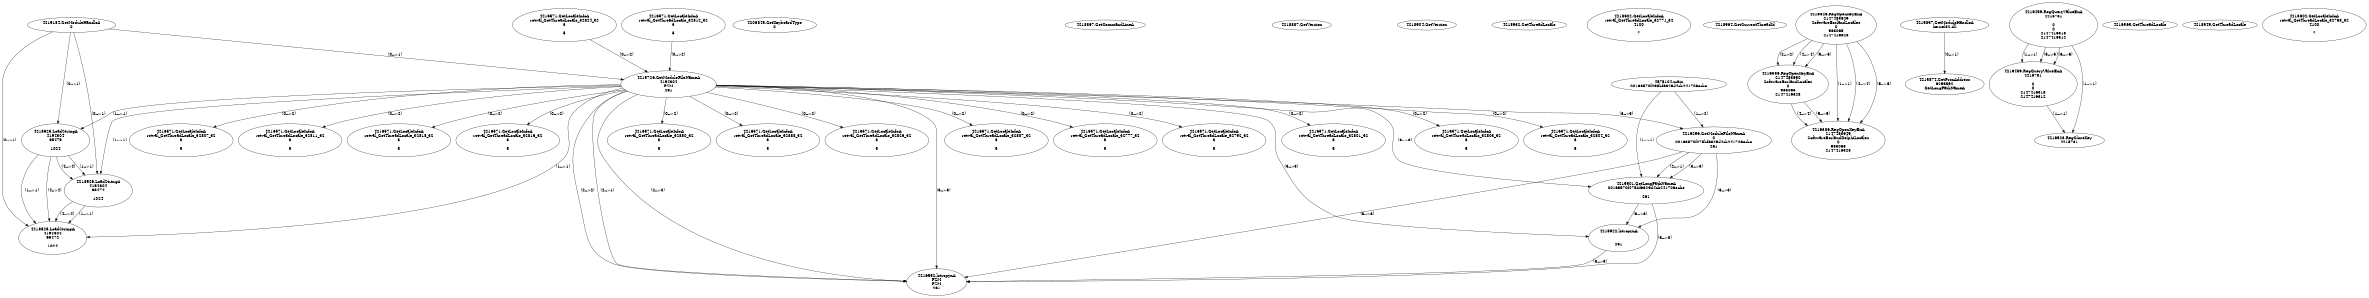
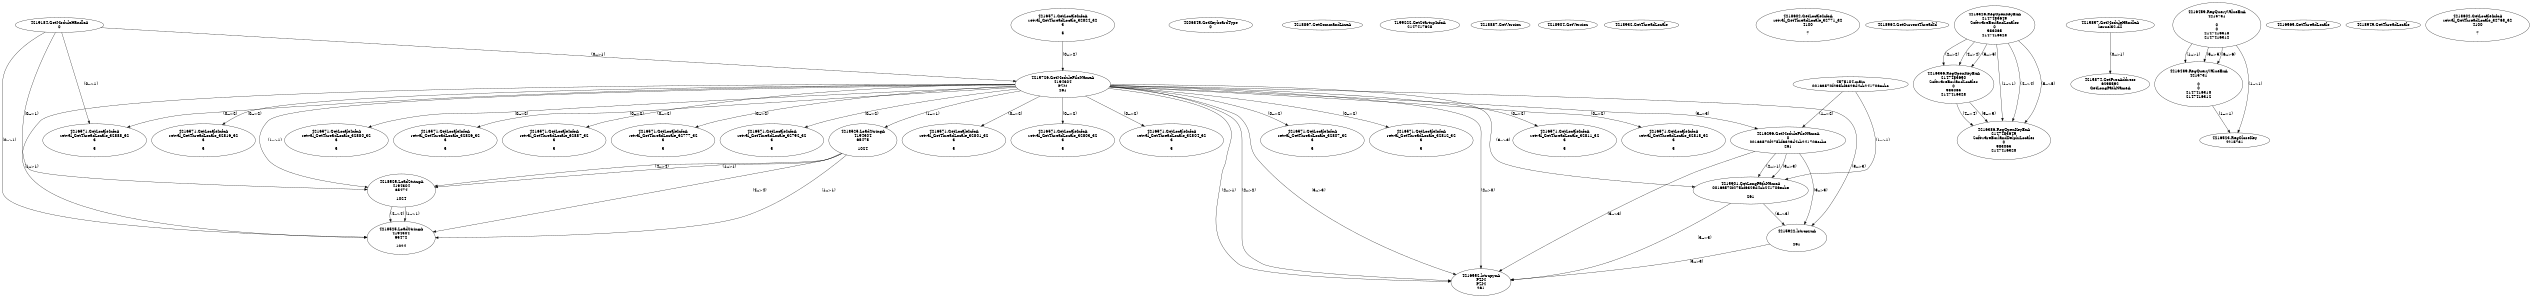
none -> (1420, 25)
(671, 55) -> (1249, 100)
(64, 77) -> (75, 77)
